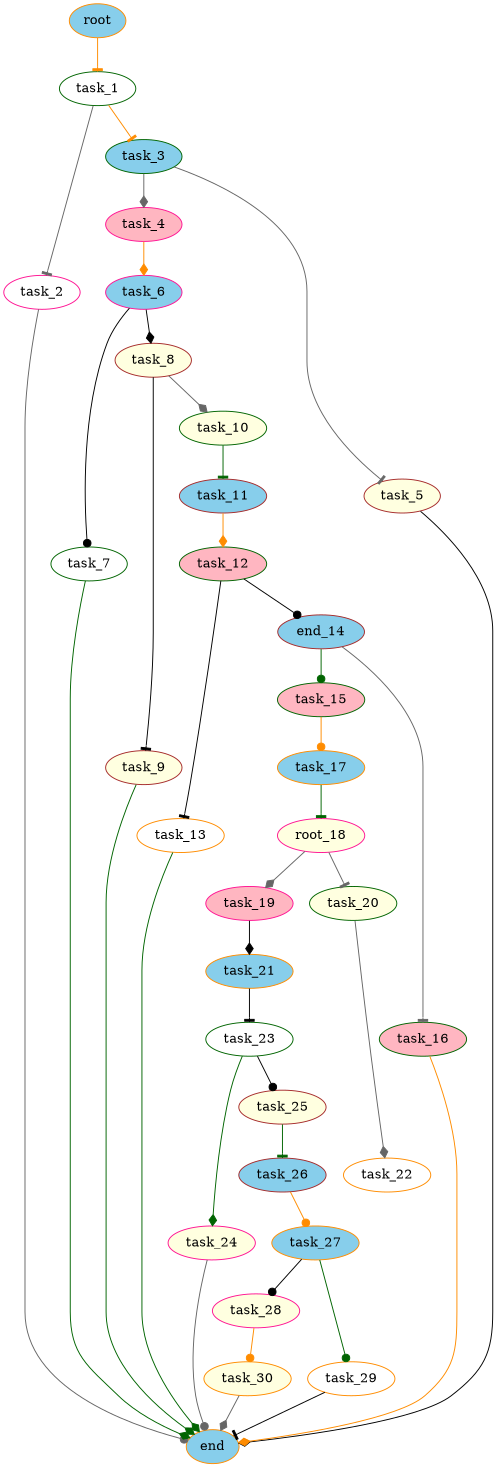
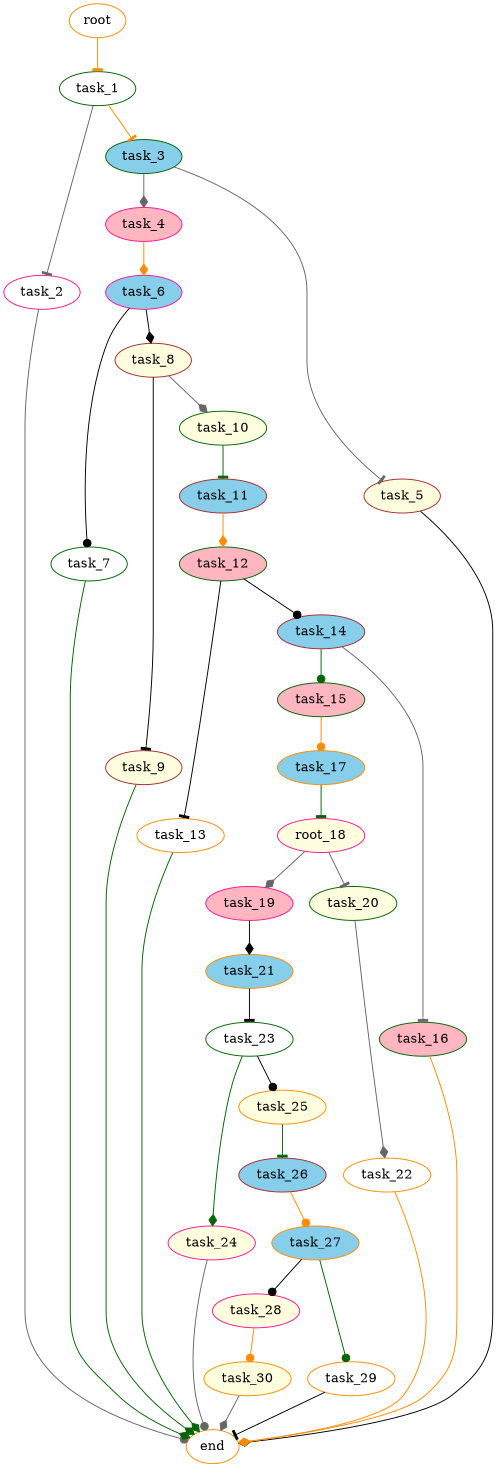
(98, 21) -> (98, 21)
(321, 632) -> (321, 632)
(282, 1107) -> (282, 1107)
none -> (416, 1373)
(213, 1447) -> (213, 1447)
